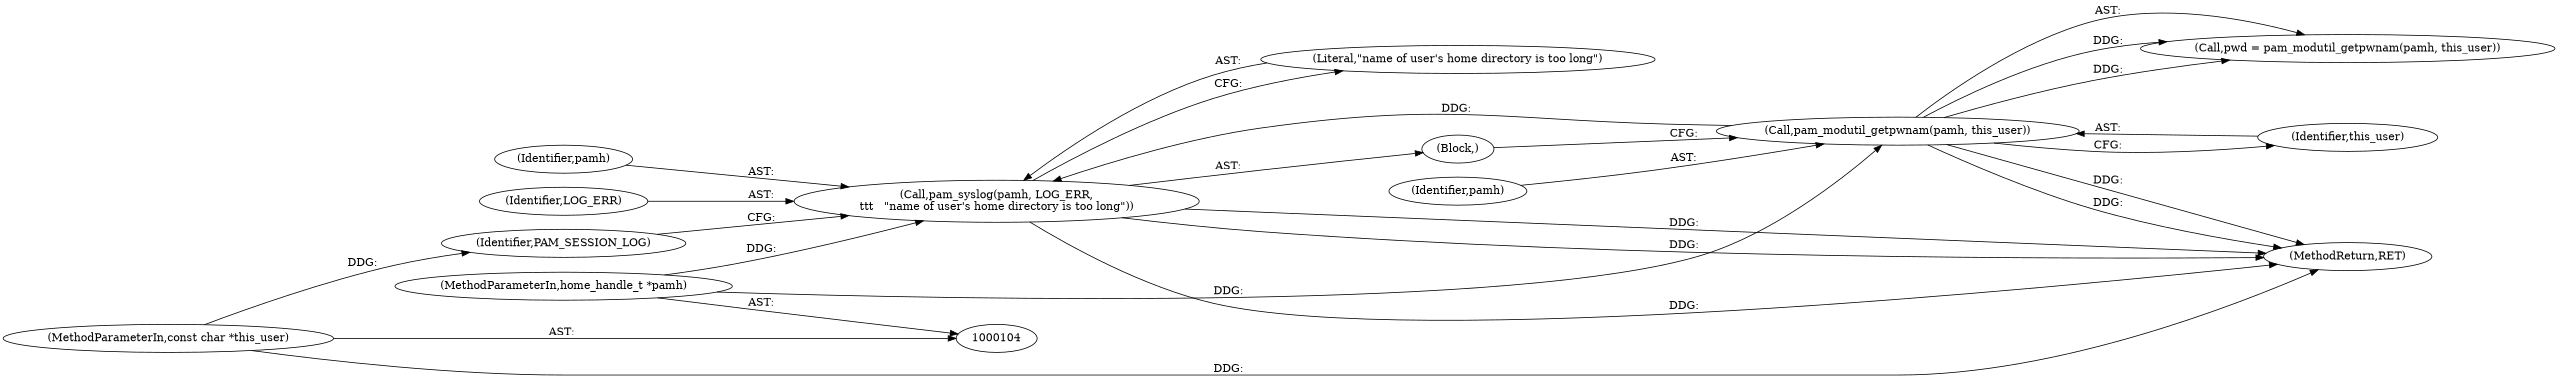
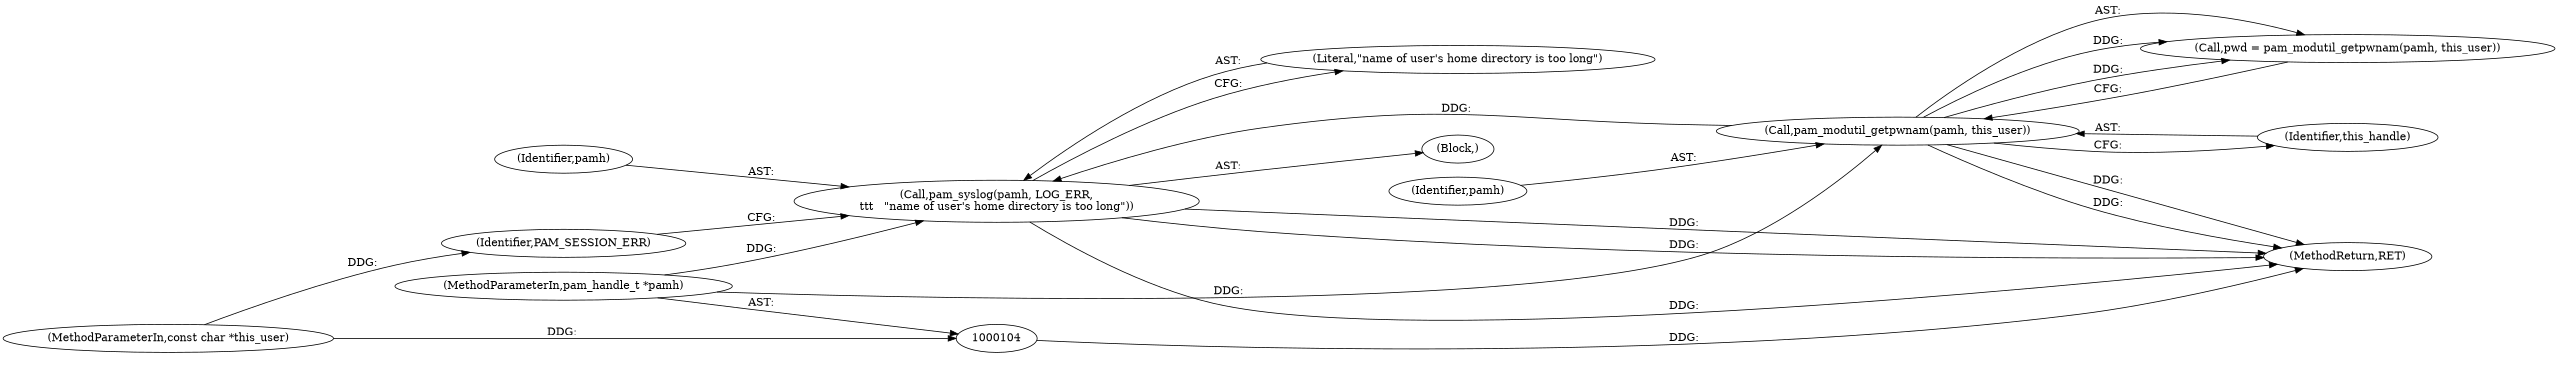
(2348, 137) -> (2348, 137)
(1612, 143) -> (2140, 93)
(564, 201) -> none
(564, 243) -> (564, 243)
(564, 286) -> (564, 286)
(564, 333) -> (564, 333)
(1288, 375) -> (1669, 344)
